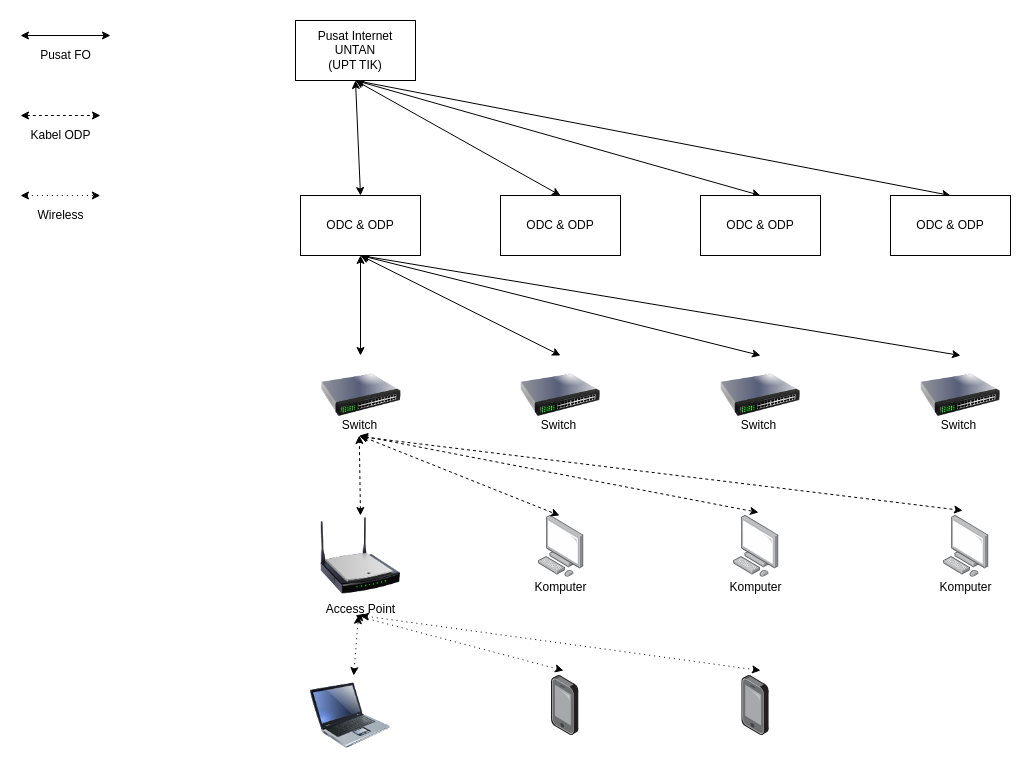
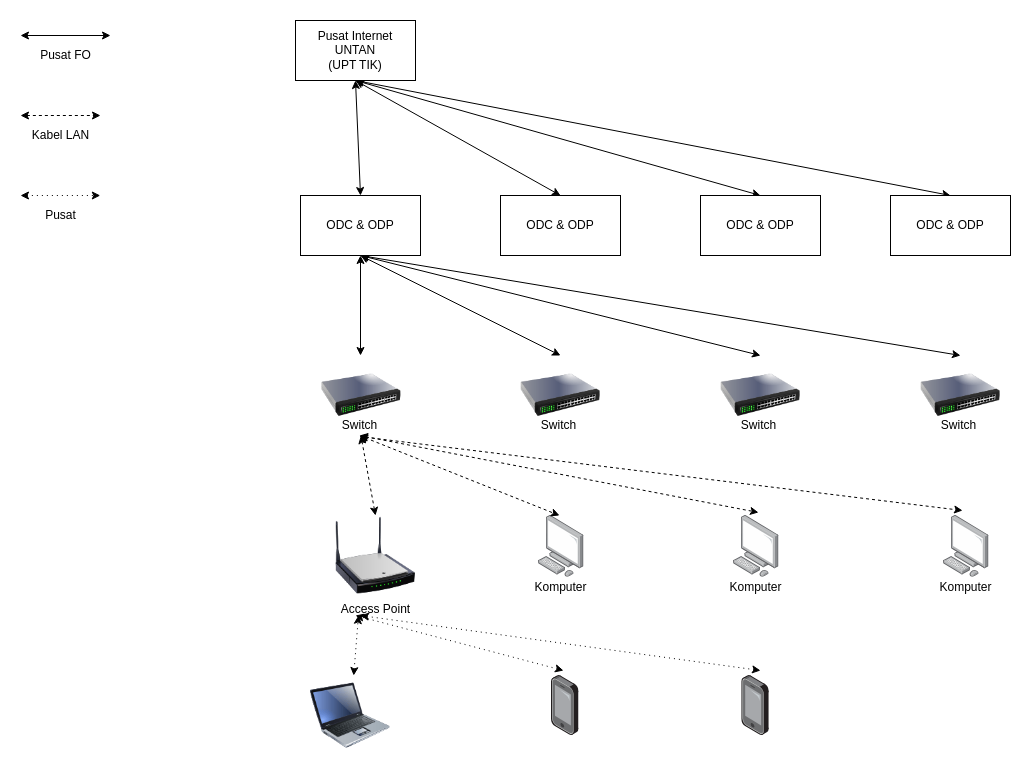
(61, 136) -> (61, 136)
(61, 216) -> (61, 216)
(361, 556) -> (376, 556)
